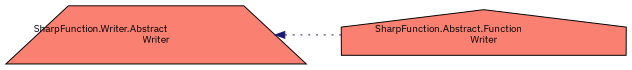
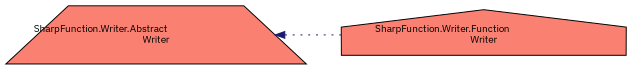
(484, 35) -> (484, 35)
